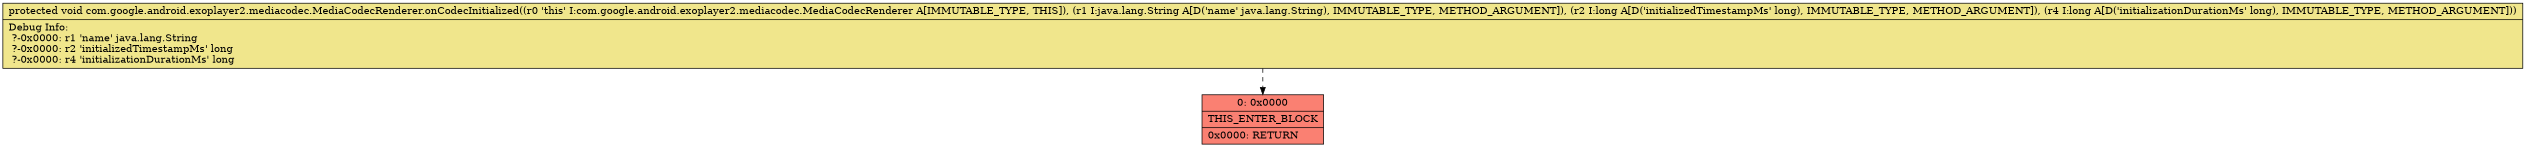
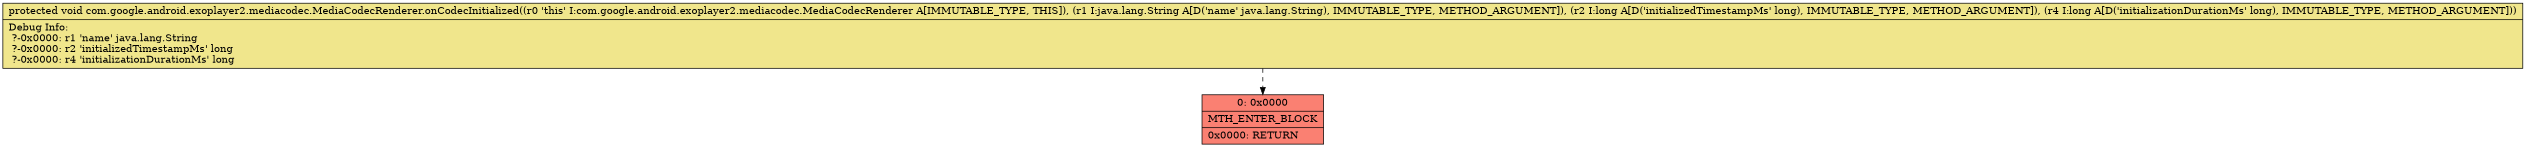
(1263, 119) -> (1263, 119)
